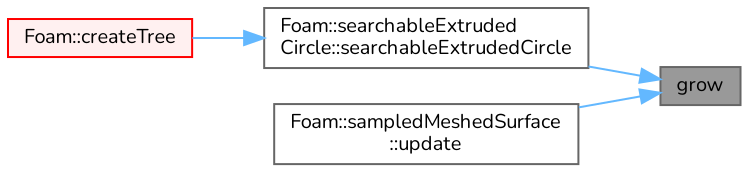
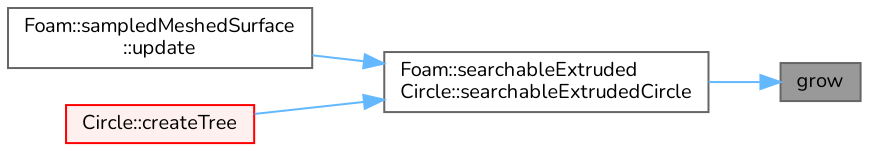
(100, 38) -> (160, 124)
(610, 102) -> (338, 58)
